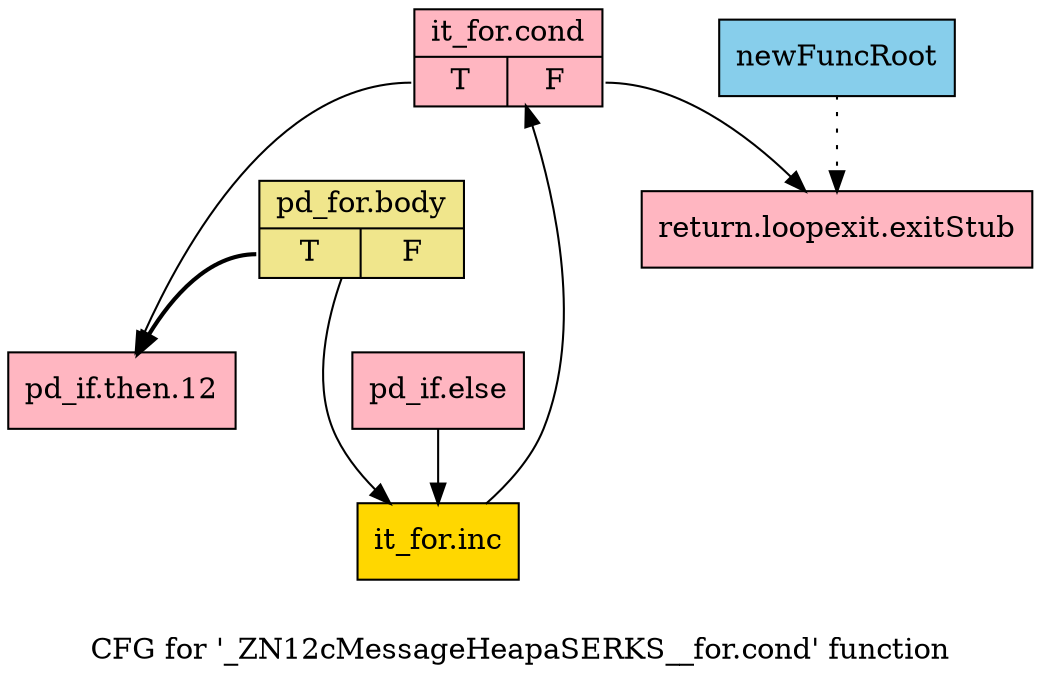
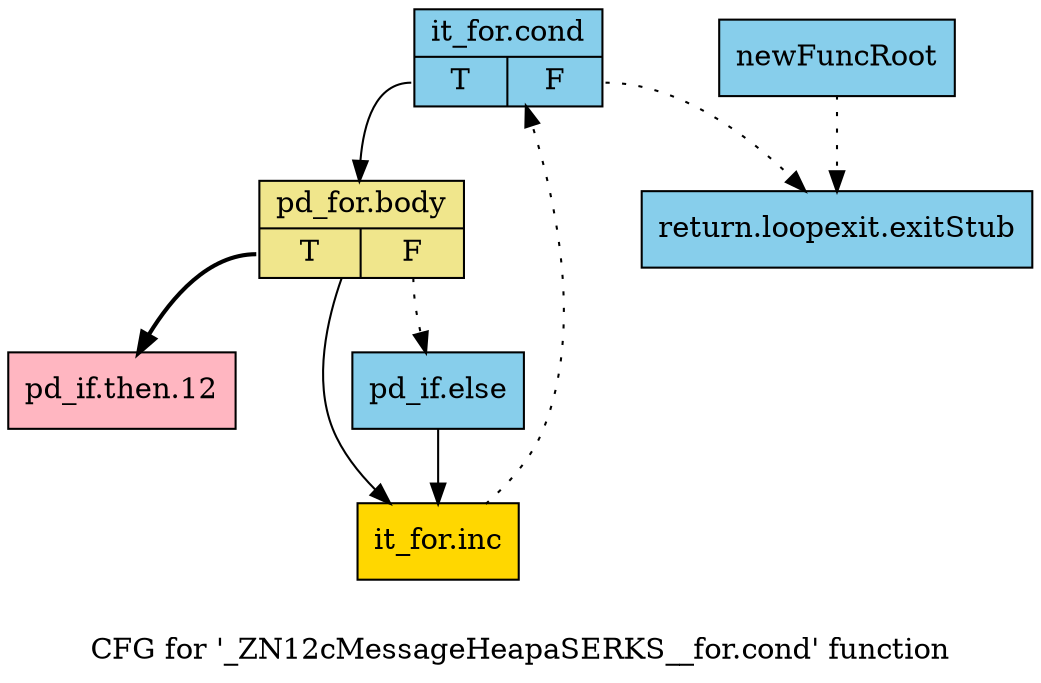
(508, 58) -> (508, 58)
(706, 113) -> (706, 113)
(246, 171) -> (372, 111)
(837, 229) -> (837, 229)
none -> (415, 306)
(563, 324) -> (563, 324)
(438, 391) -> (438, 391)
